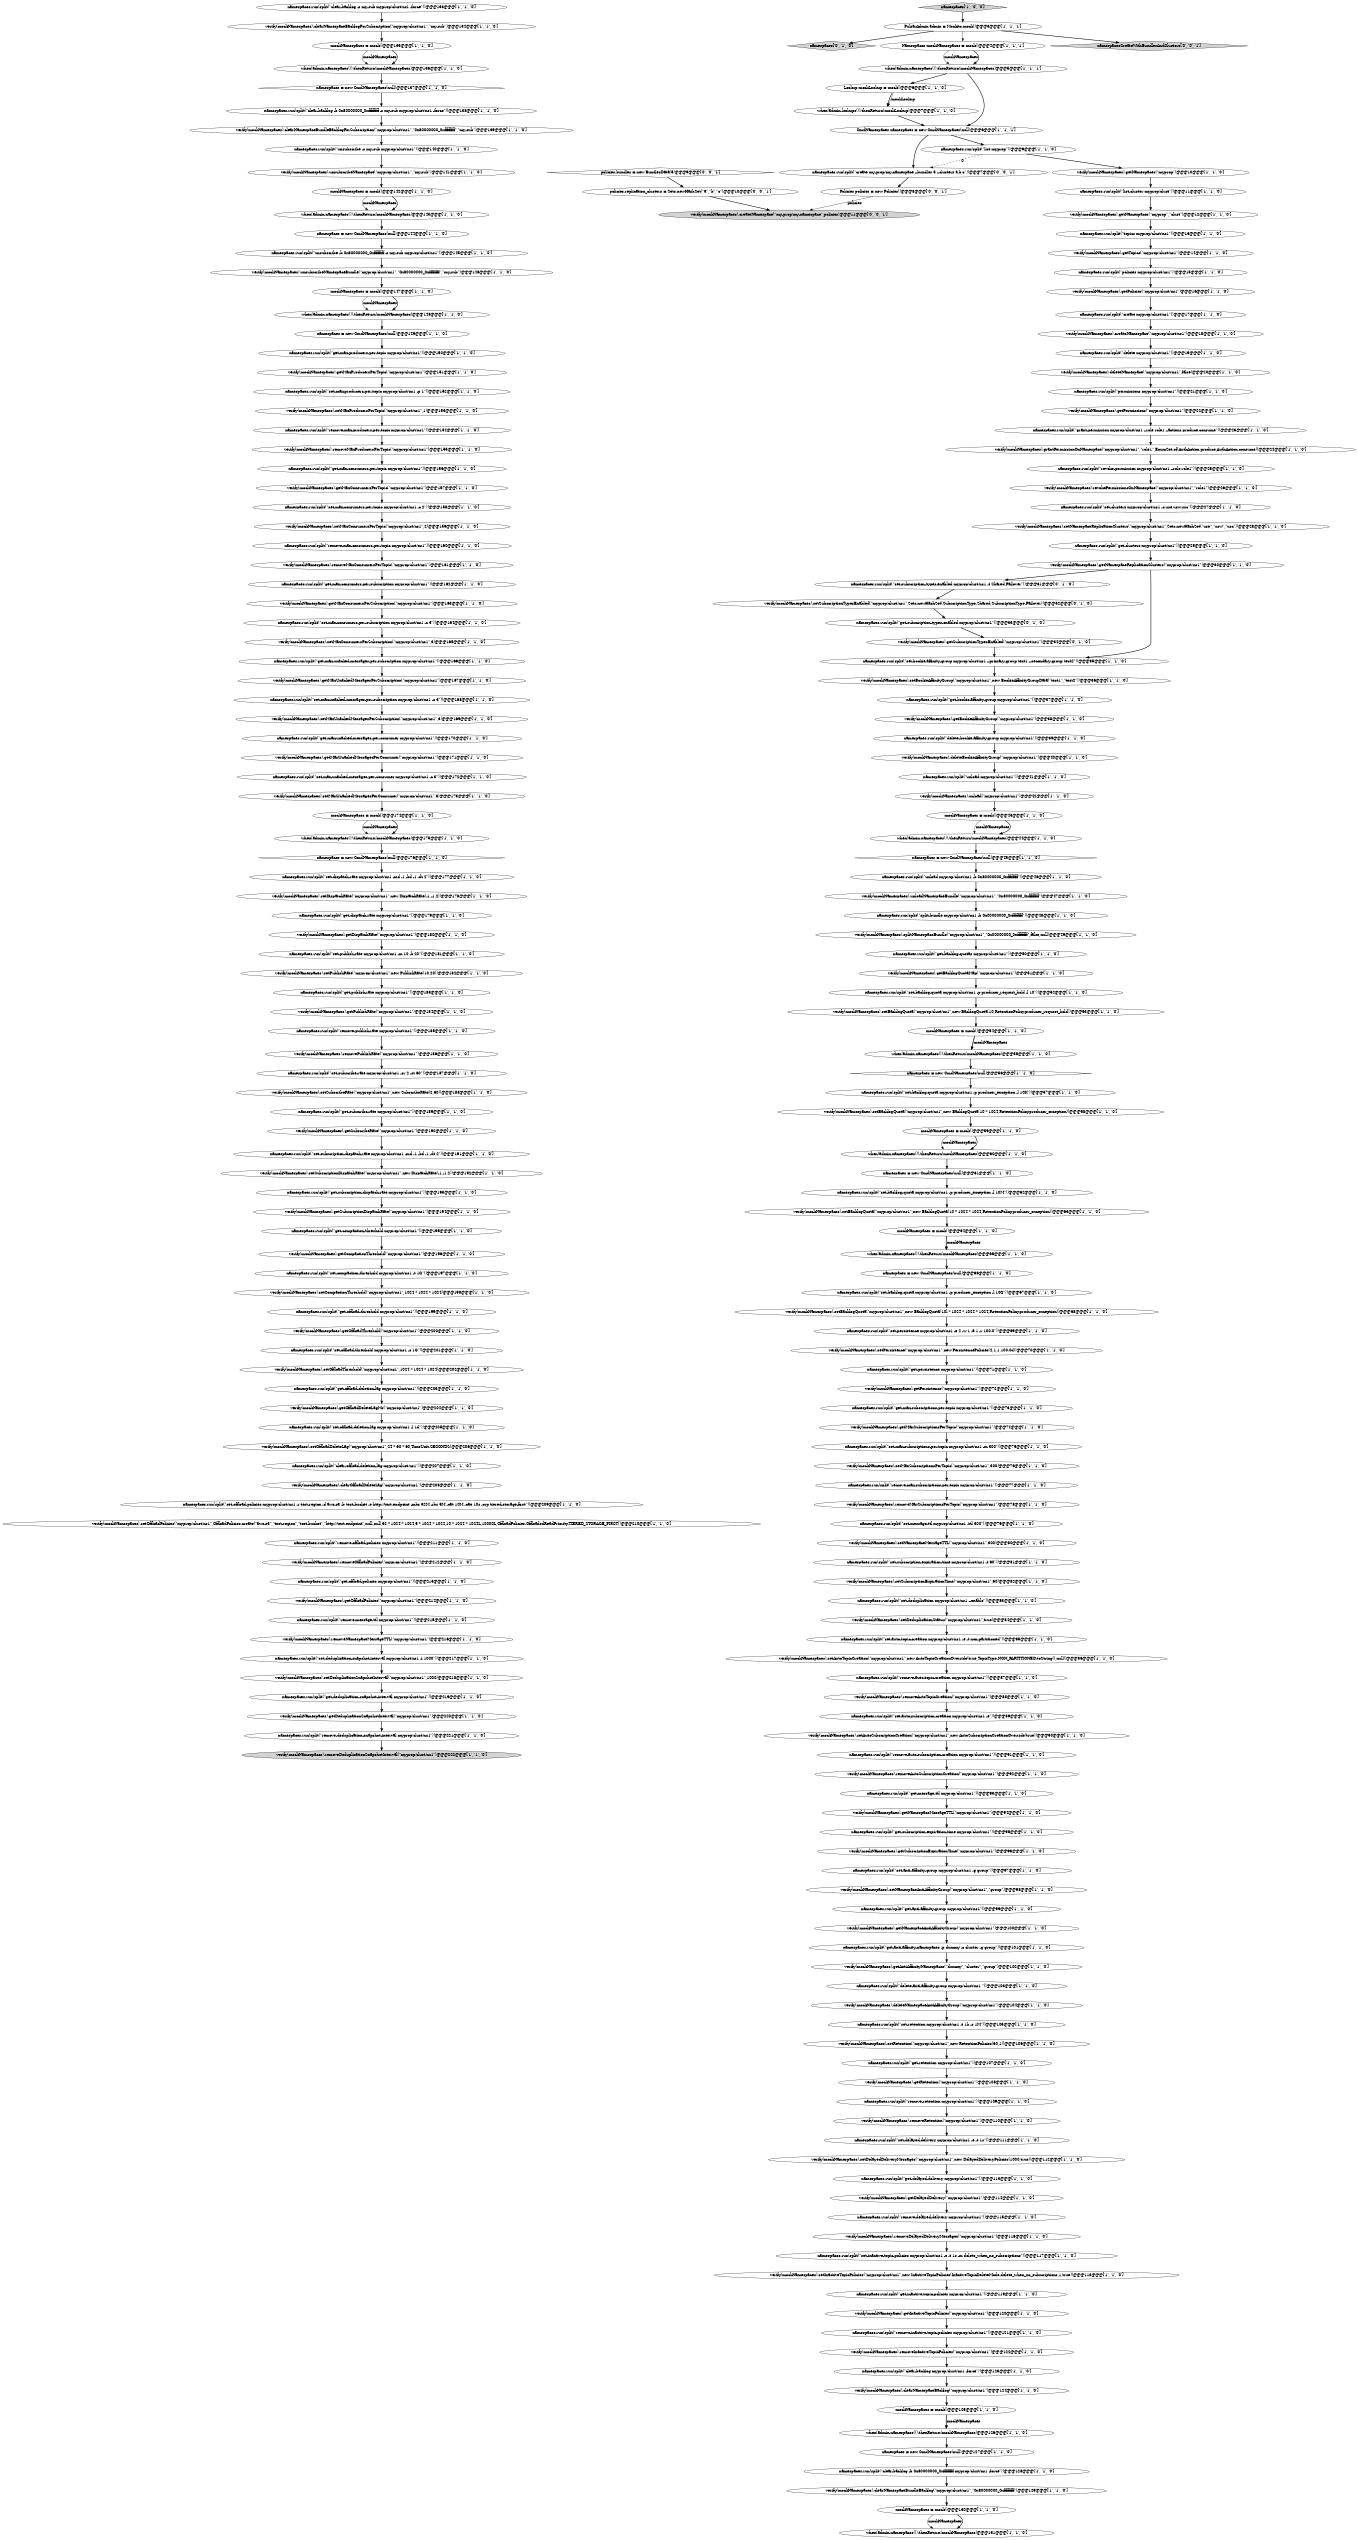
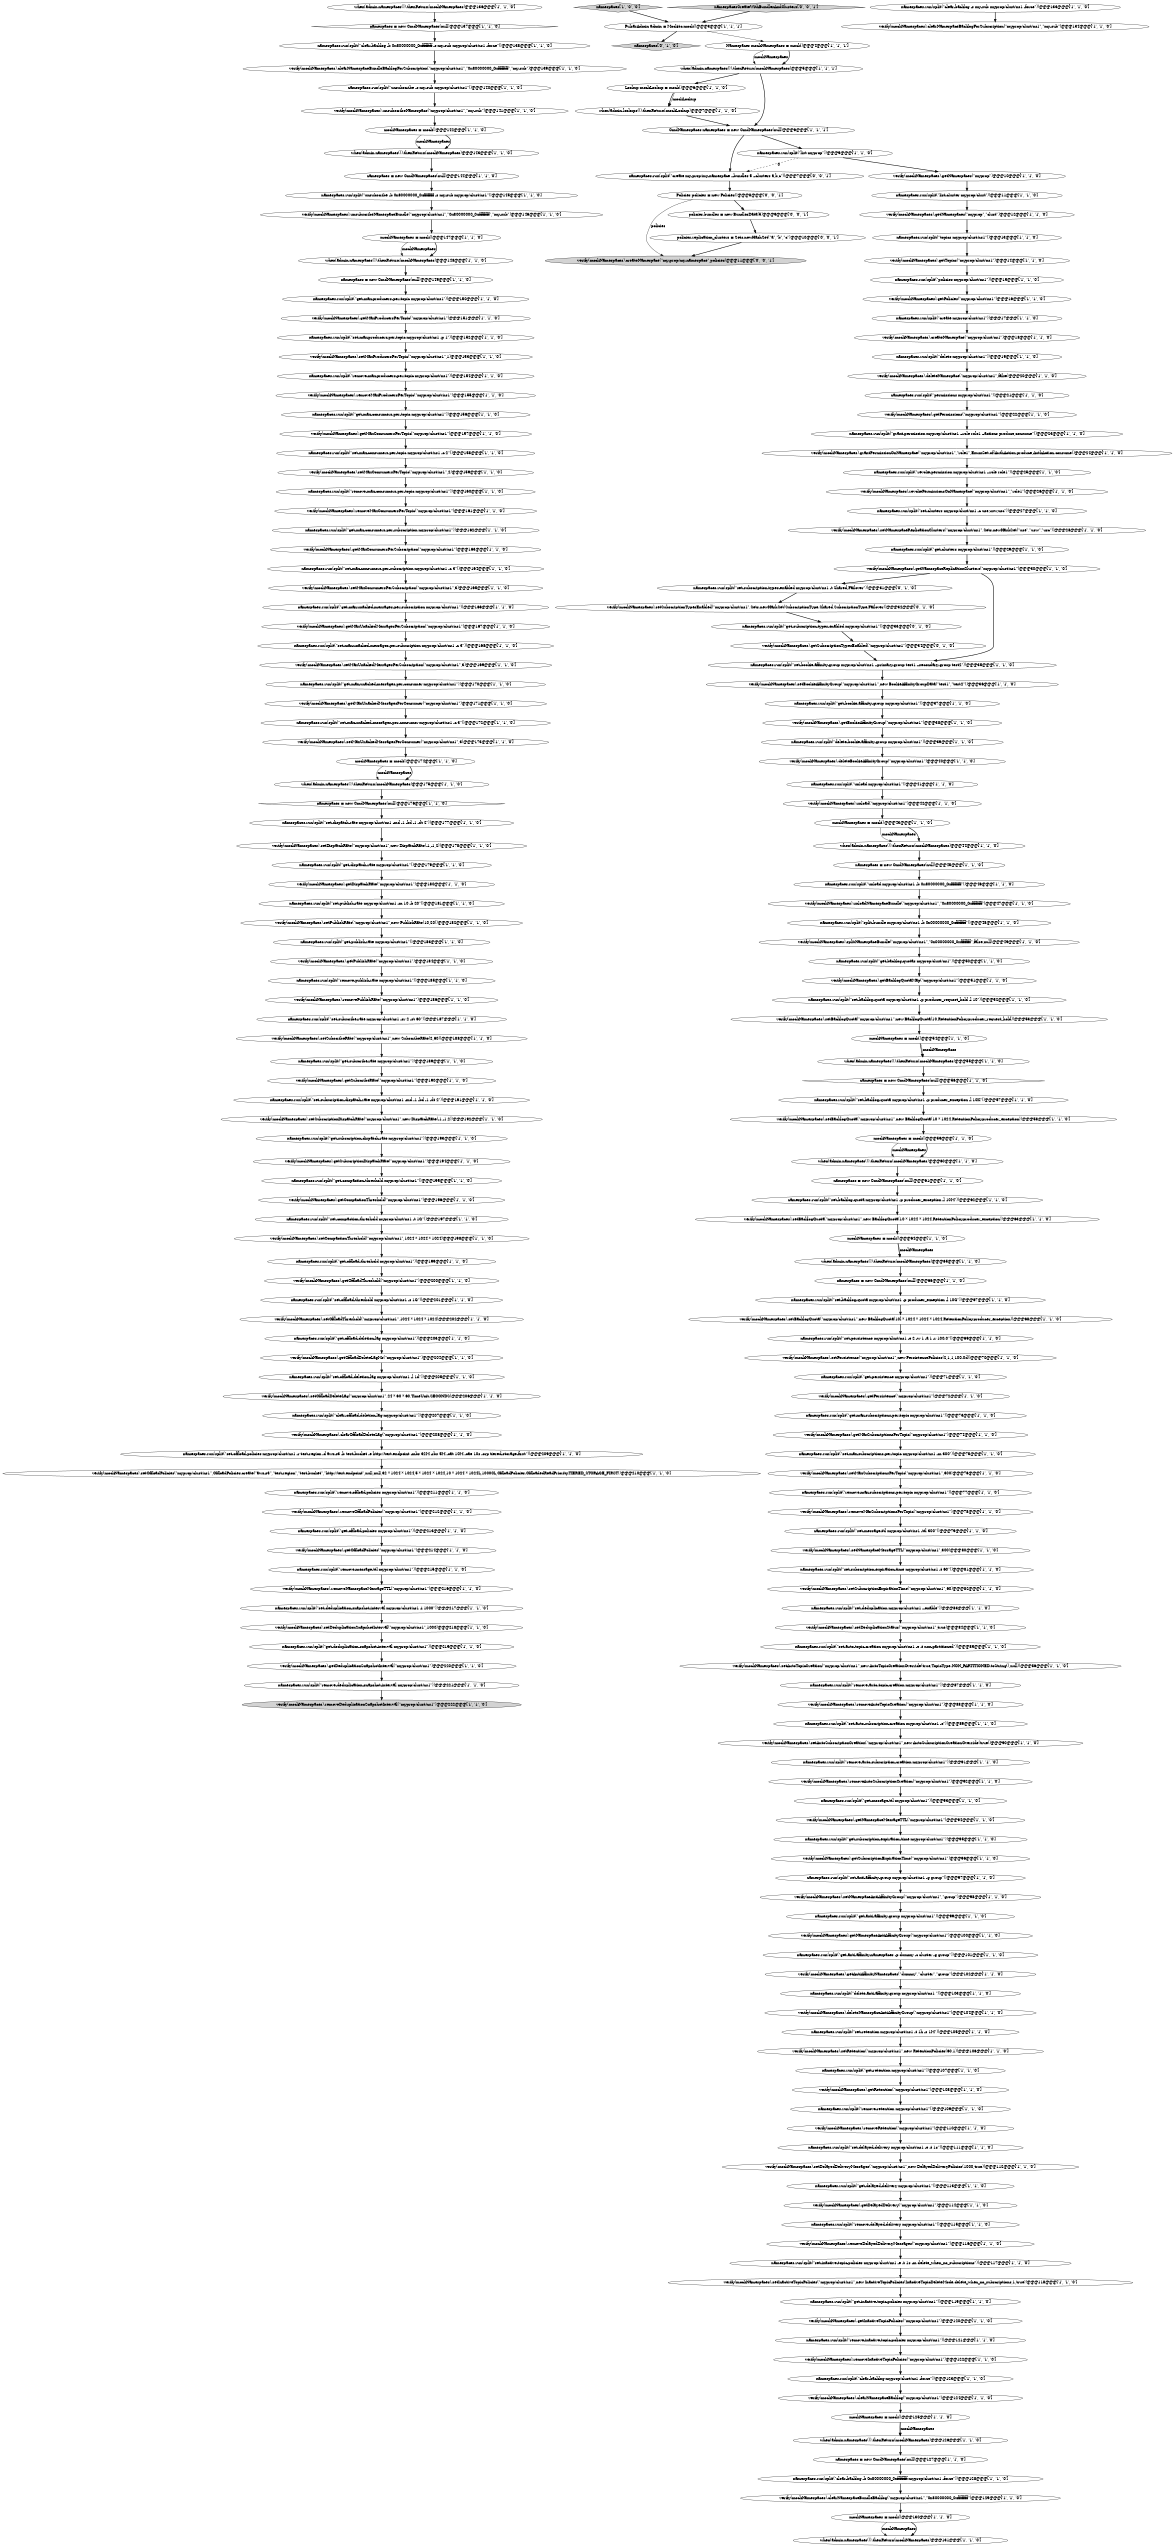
(1059, 37) -> (727, 16)
(382, 46) -> none
(661, 173) -> (748, 215)
none -> (738, 204)
(976, 858) -> (919, 865)
